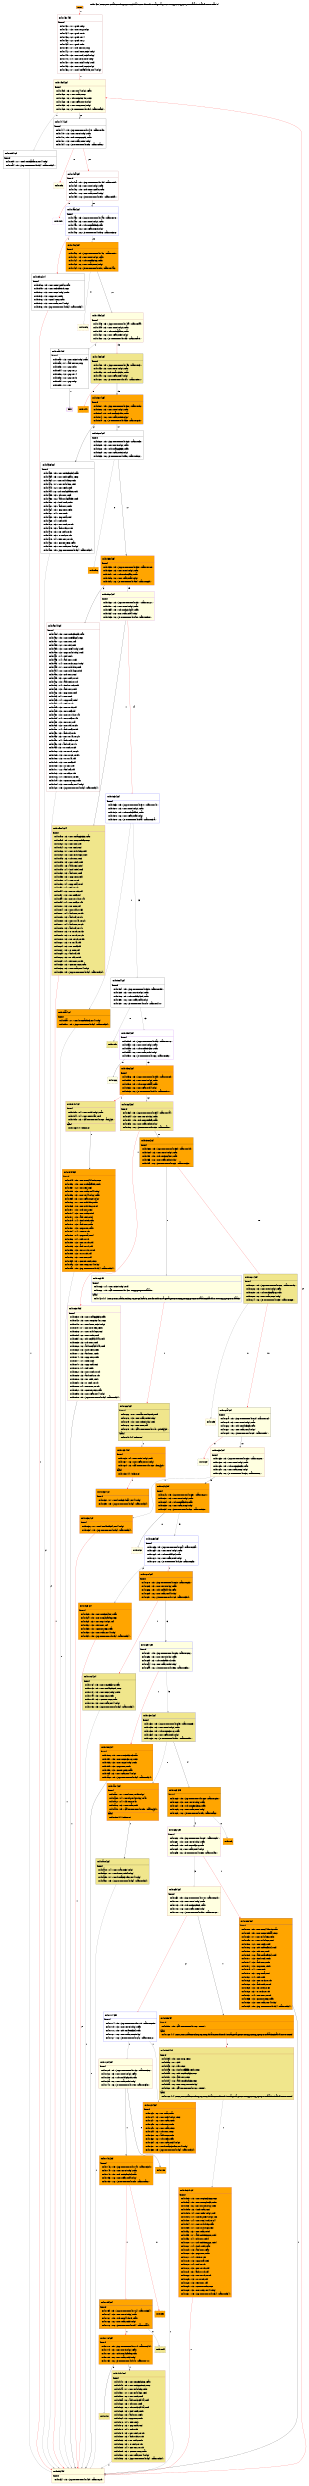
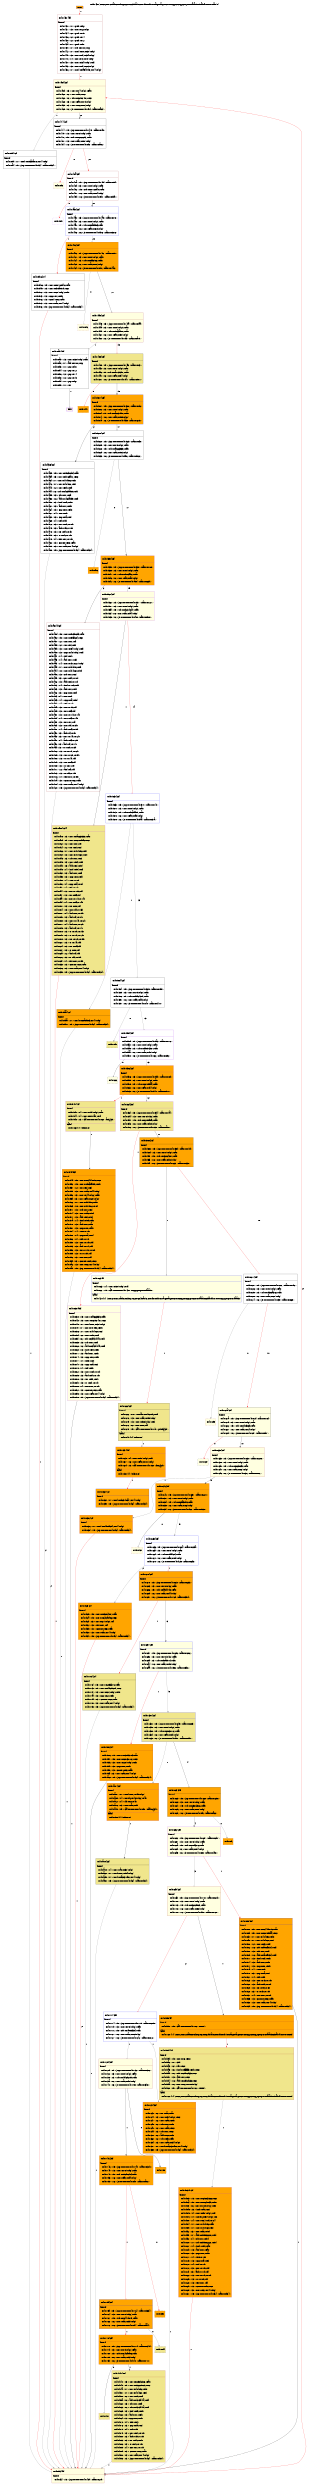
(270, 1289) -> (270, 1289)
